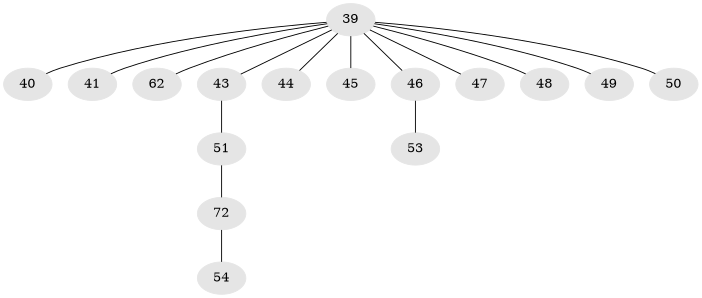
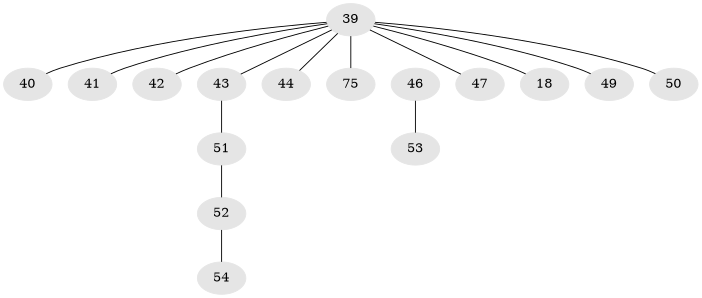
(383, 52) -> none
(157, 84) -> (157, 84)
(351, 84) -> (351, 84)
(545, 84) -> (545, 84)
(222, 214) -> (222, 214)
